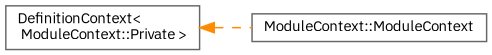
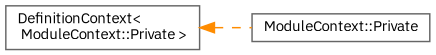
(369, 28) -> (341, 28)
